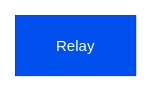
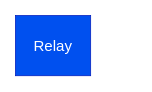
(75, 45) -> (53, 45)
